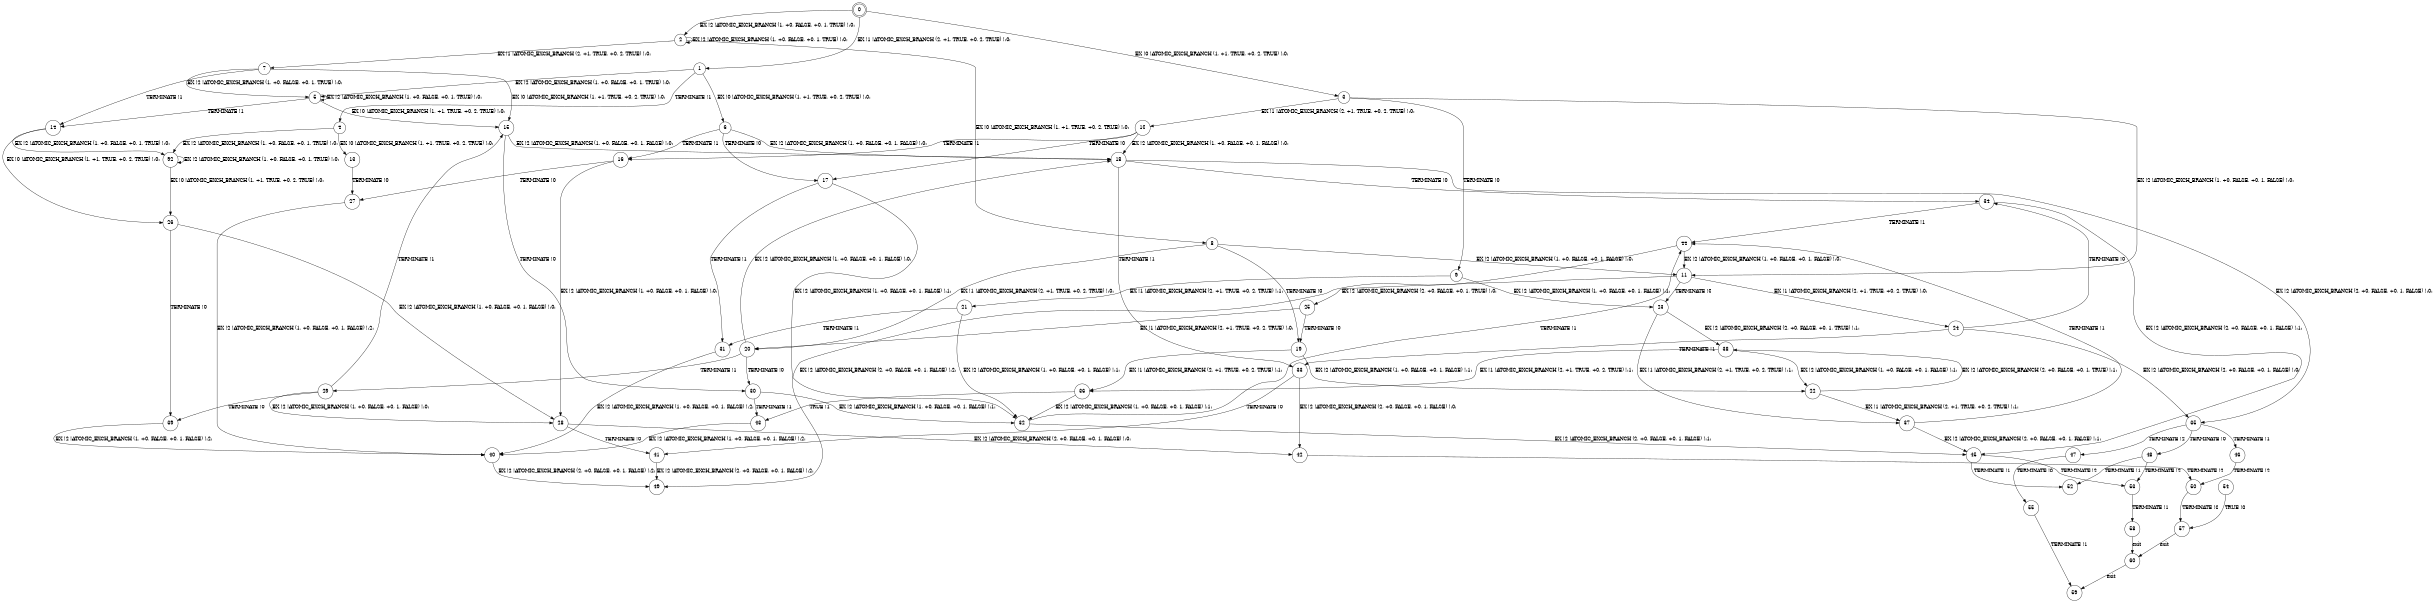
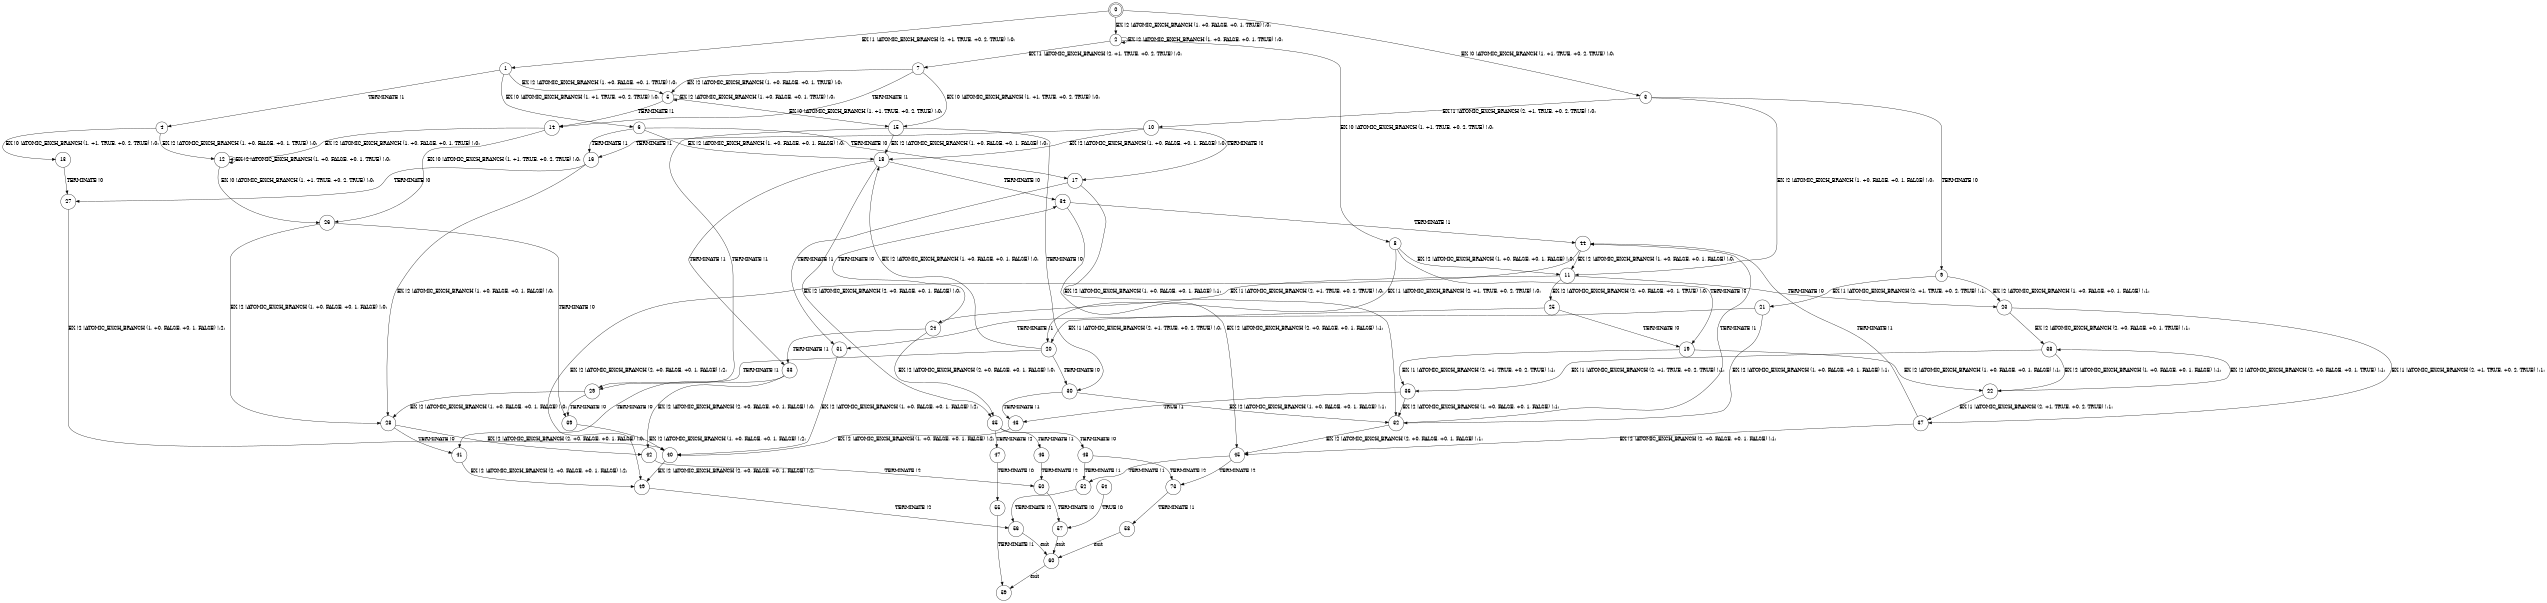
(170, 160) -> (222, 160)
(400, 250) -> (705, 217)
(2132, 487) -> (1173, 487)
none -> (1016, 529)
